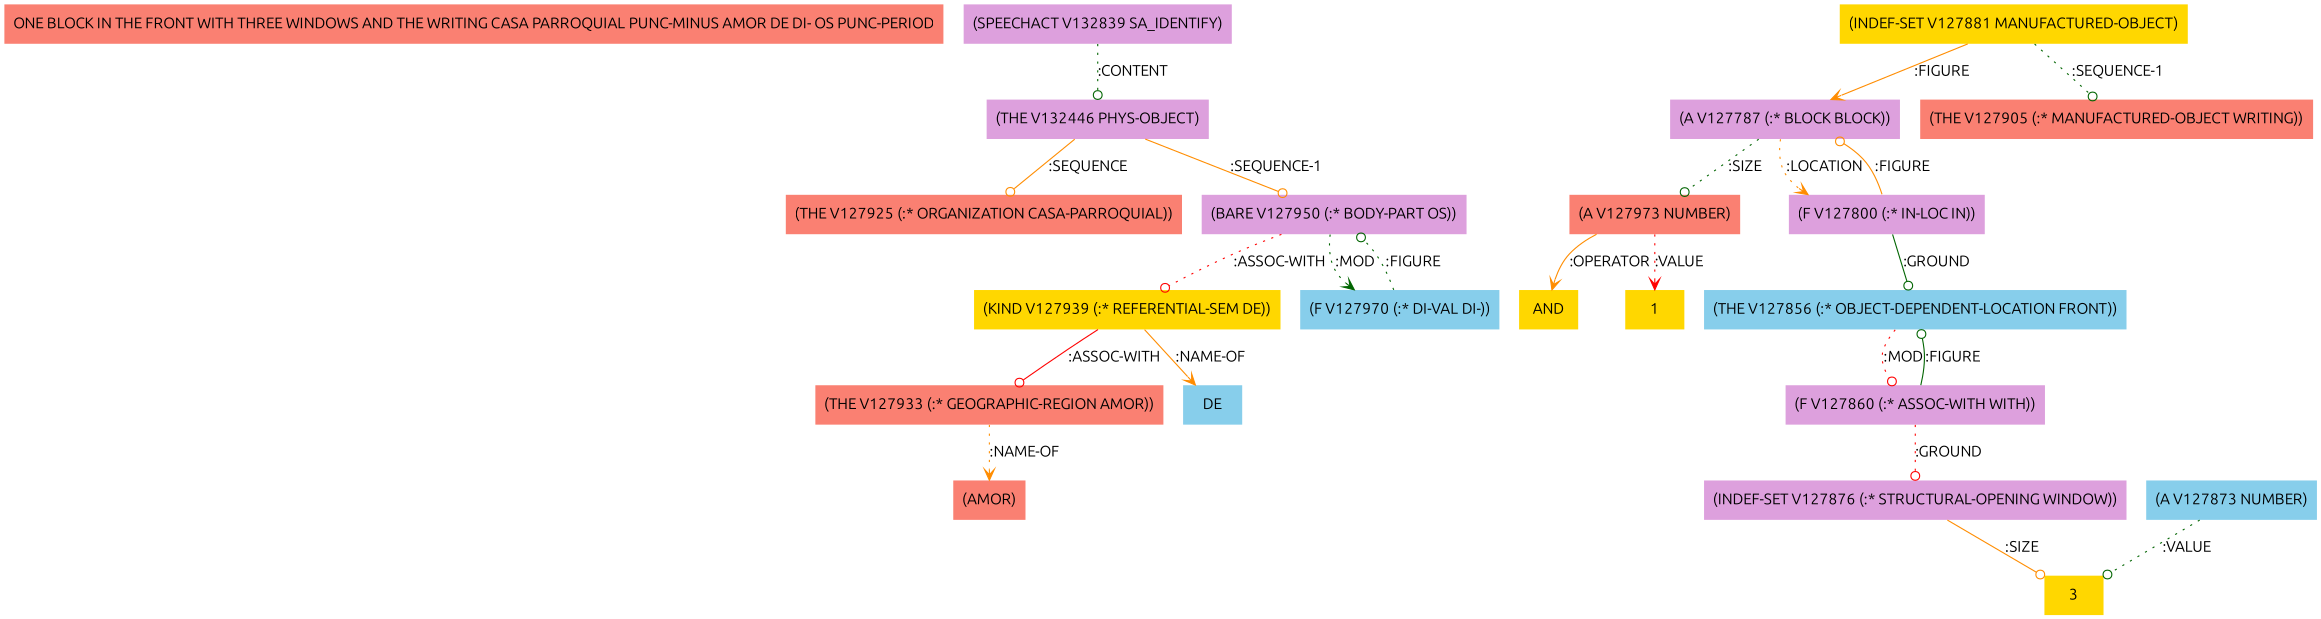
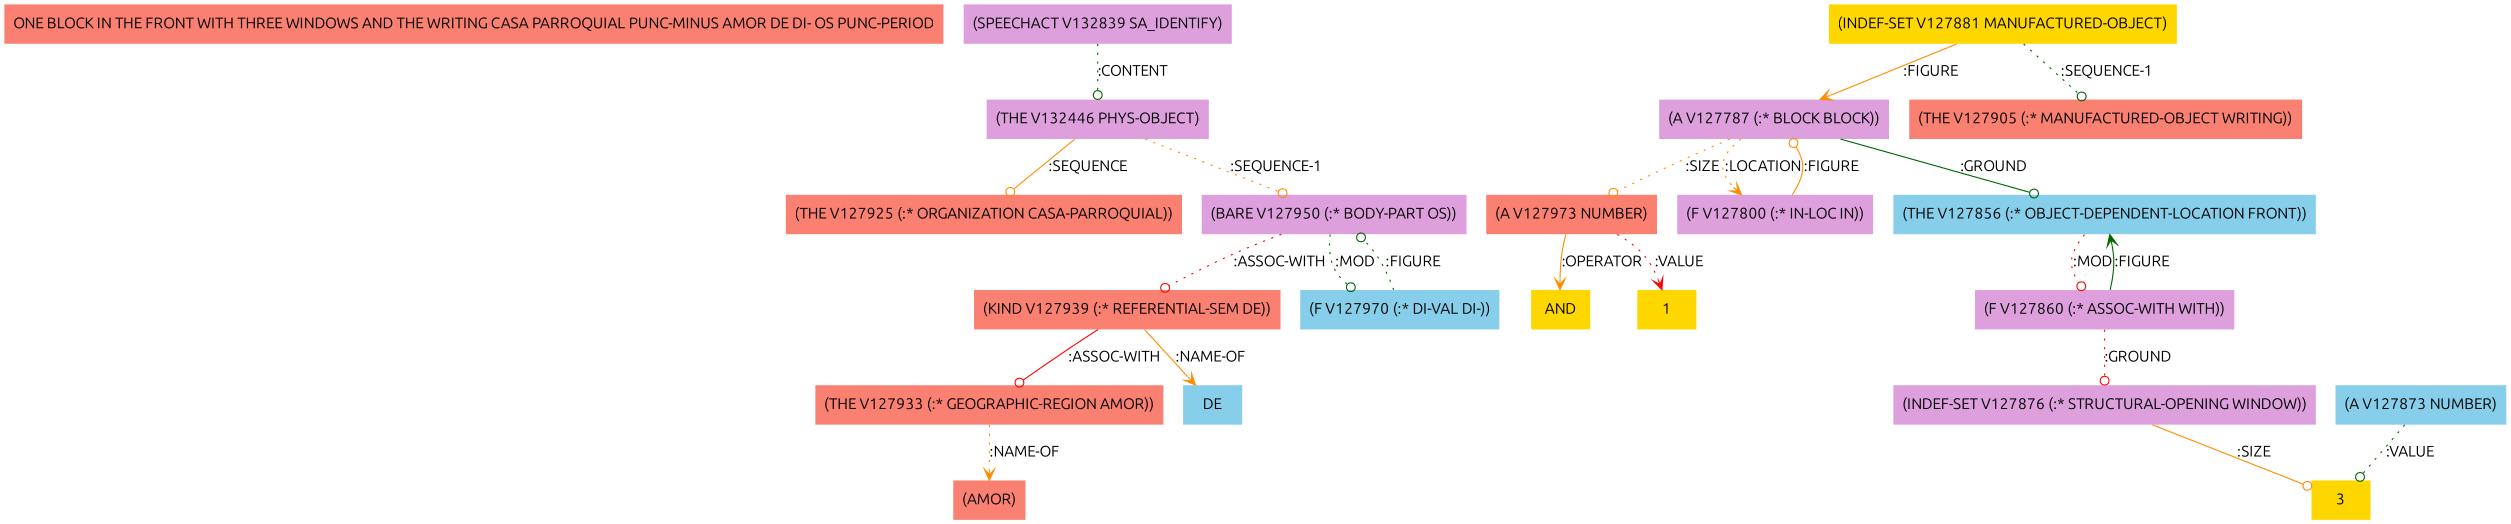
(1723, 164) -> (1673, 164)
(1212, 165) -> (1212, 165)
(1900, 258) -> (1935, 166)
(1331, 261) -> (1332, 262)
(1127, 310) -> (1127, 310)
(1924, 362) -> (2114, 268)
